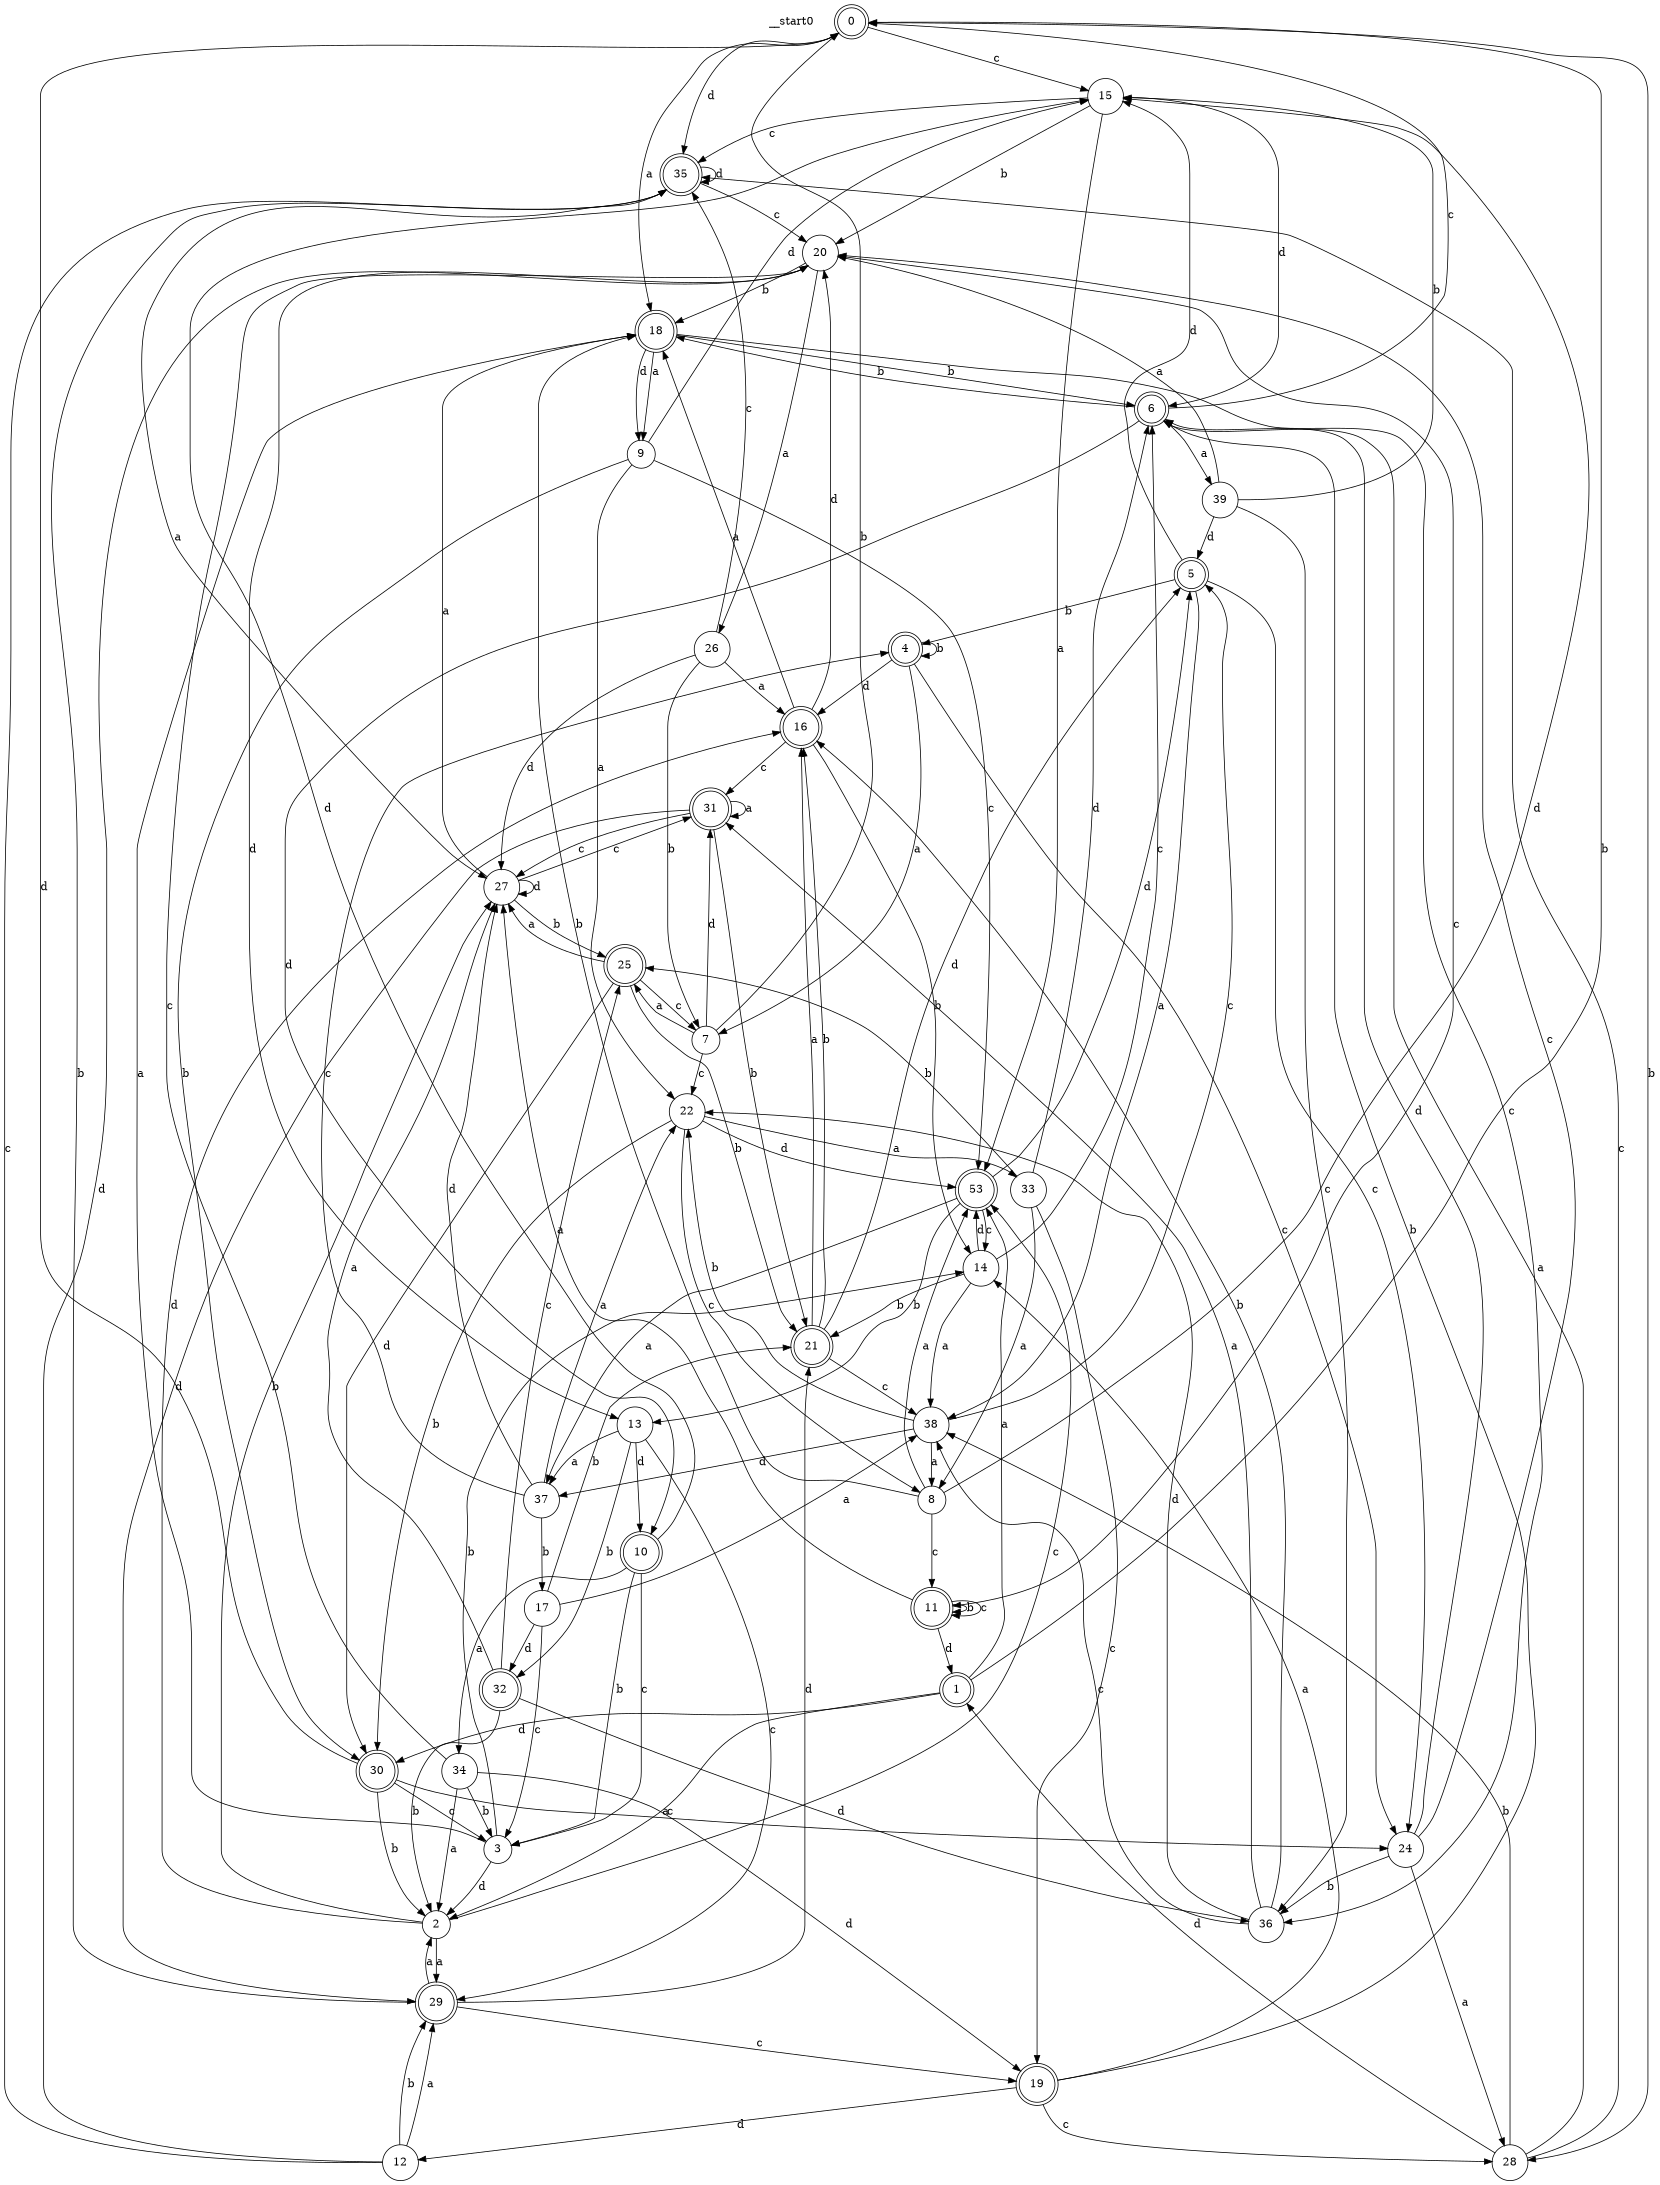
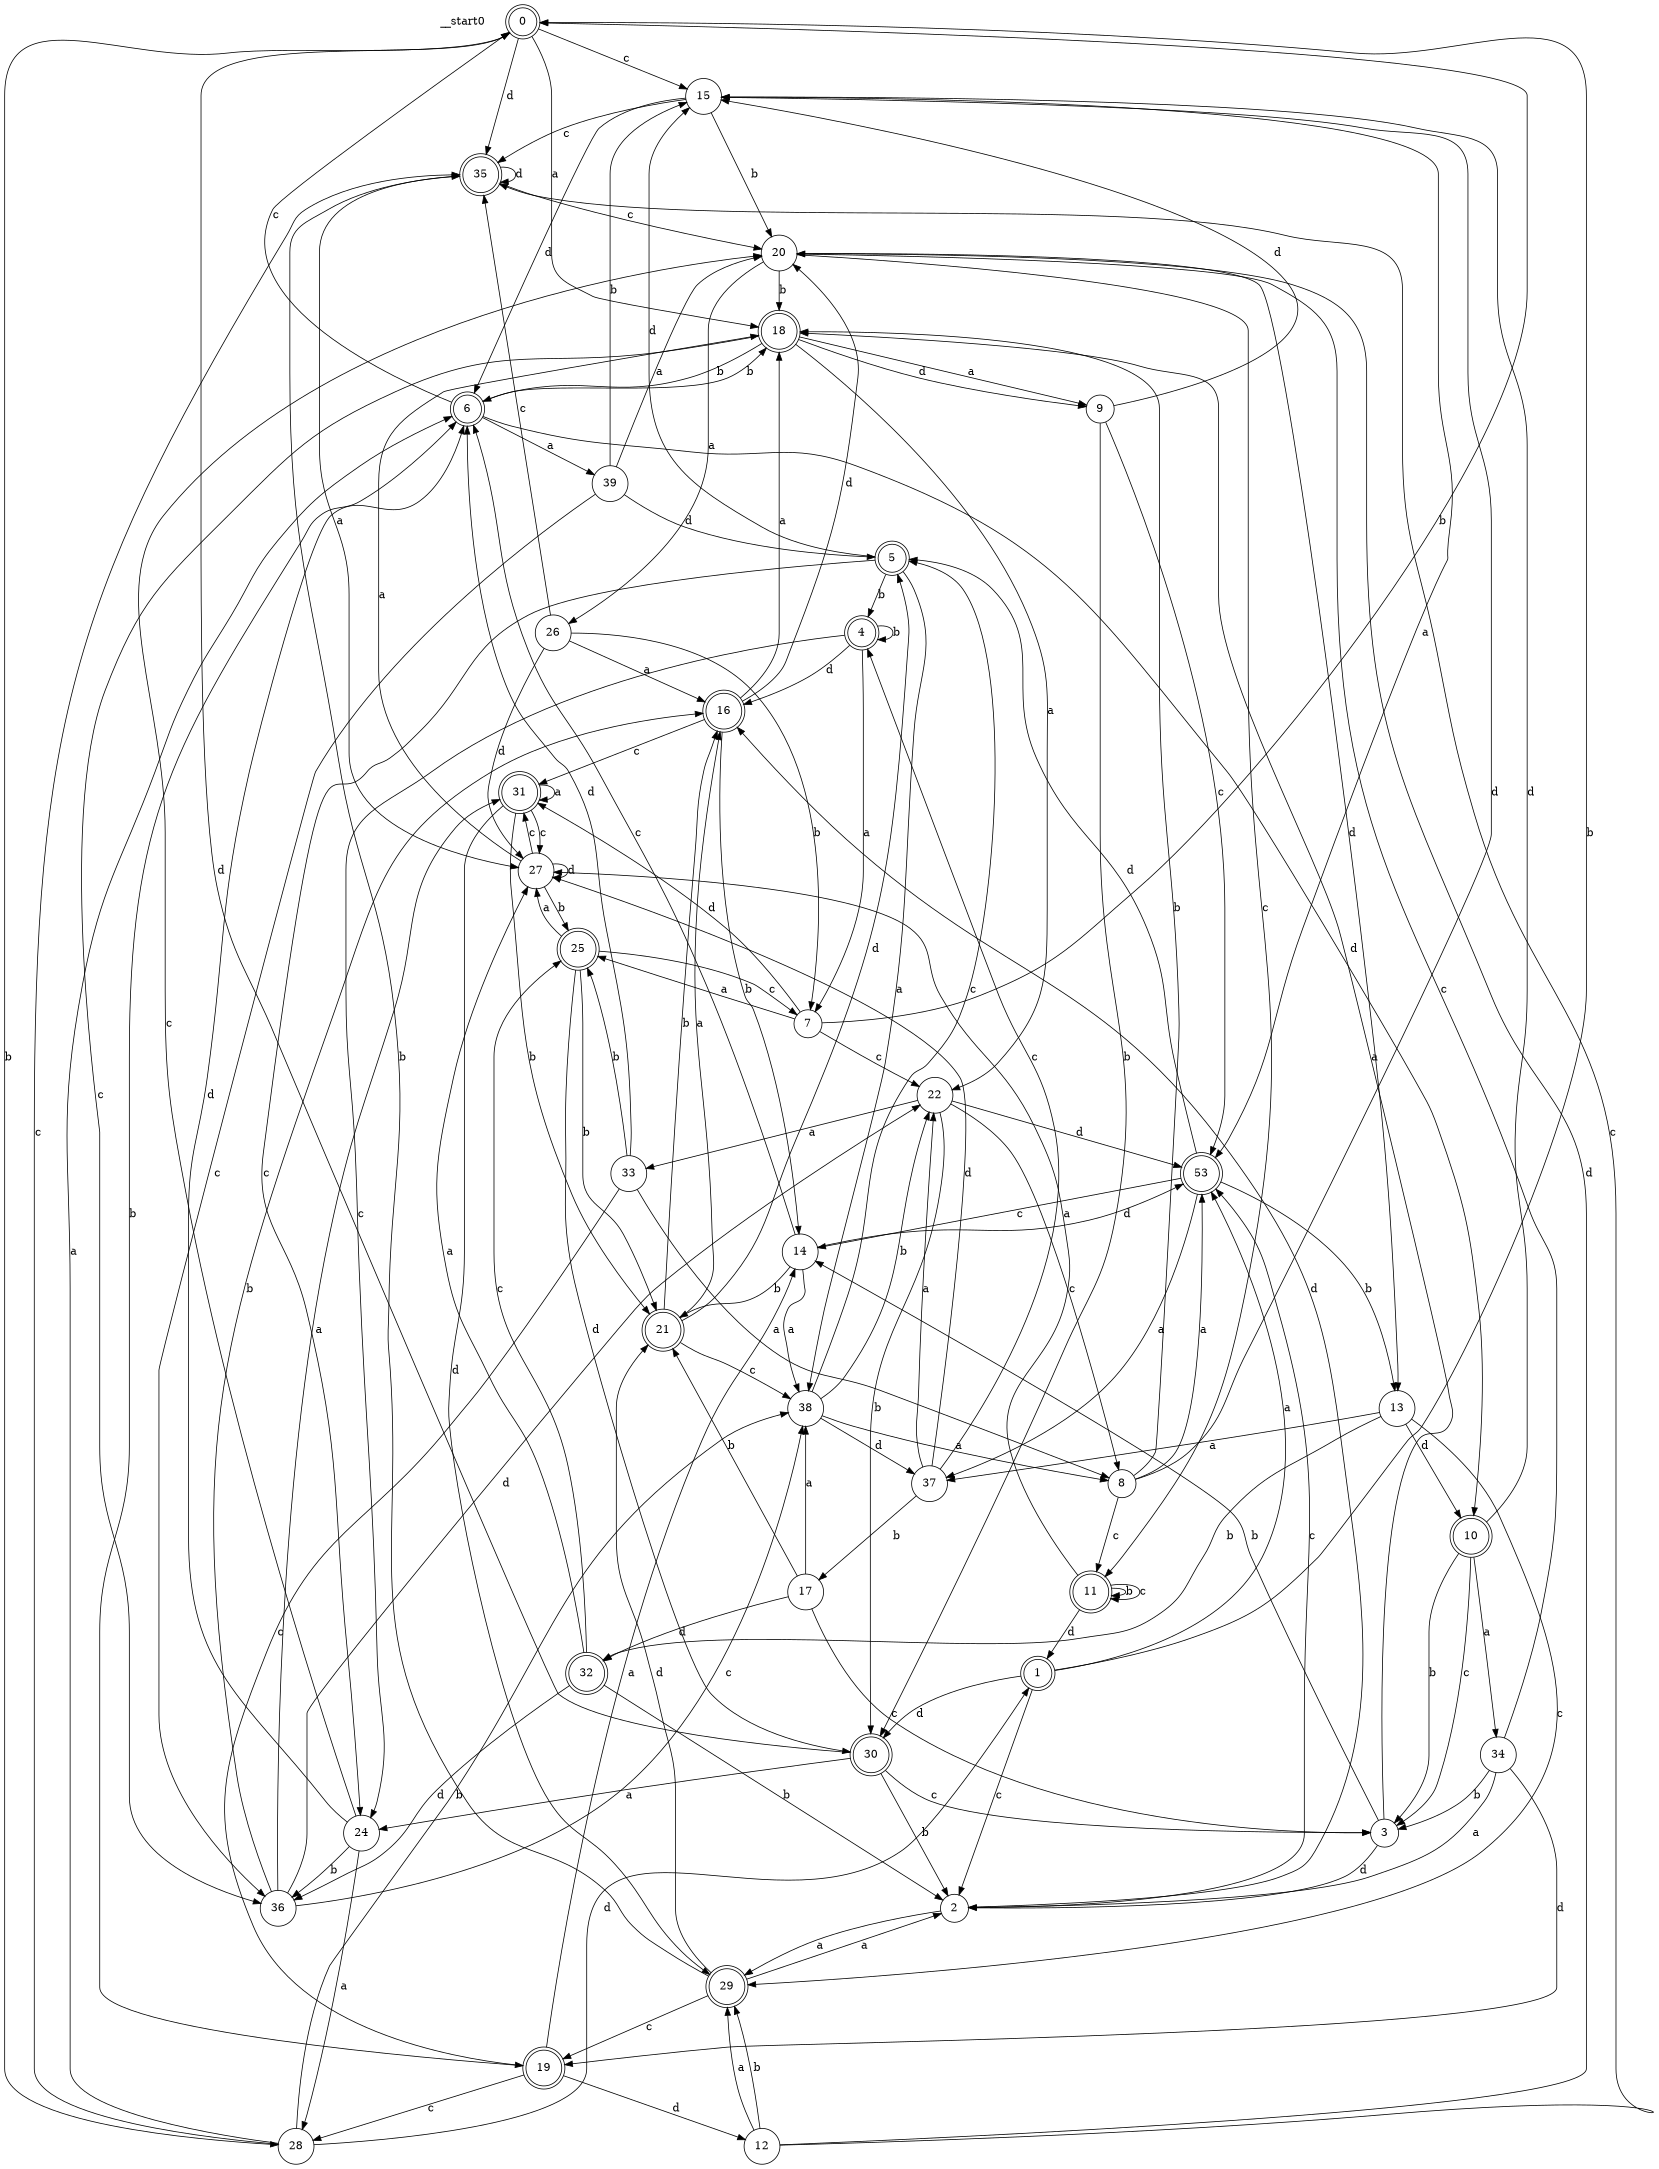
(598, 770) -> (1047, 687)
(243, 1465) -> none
